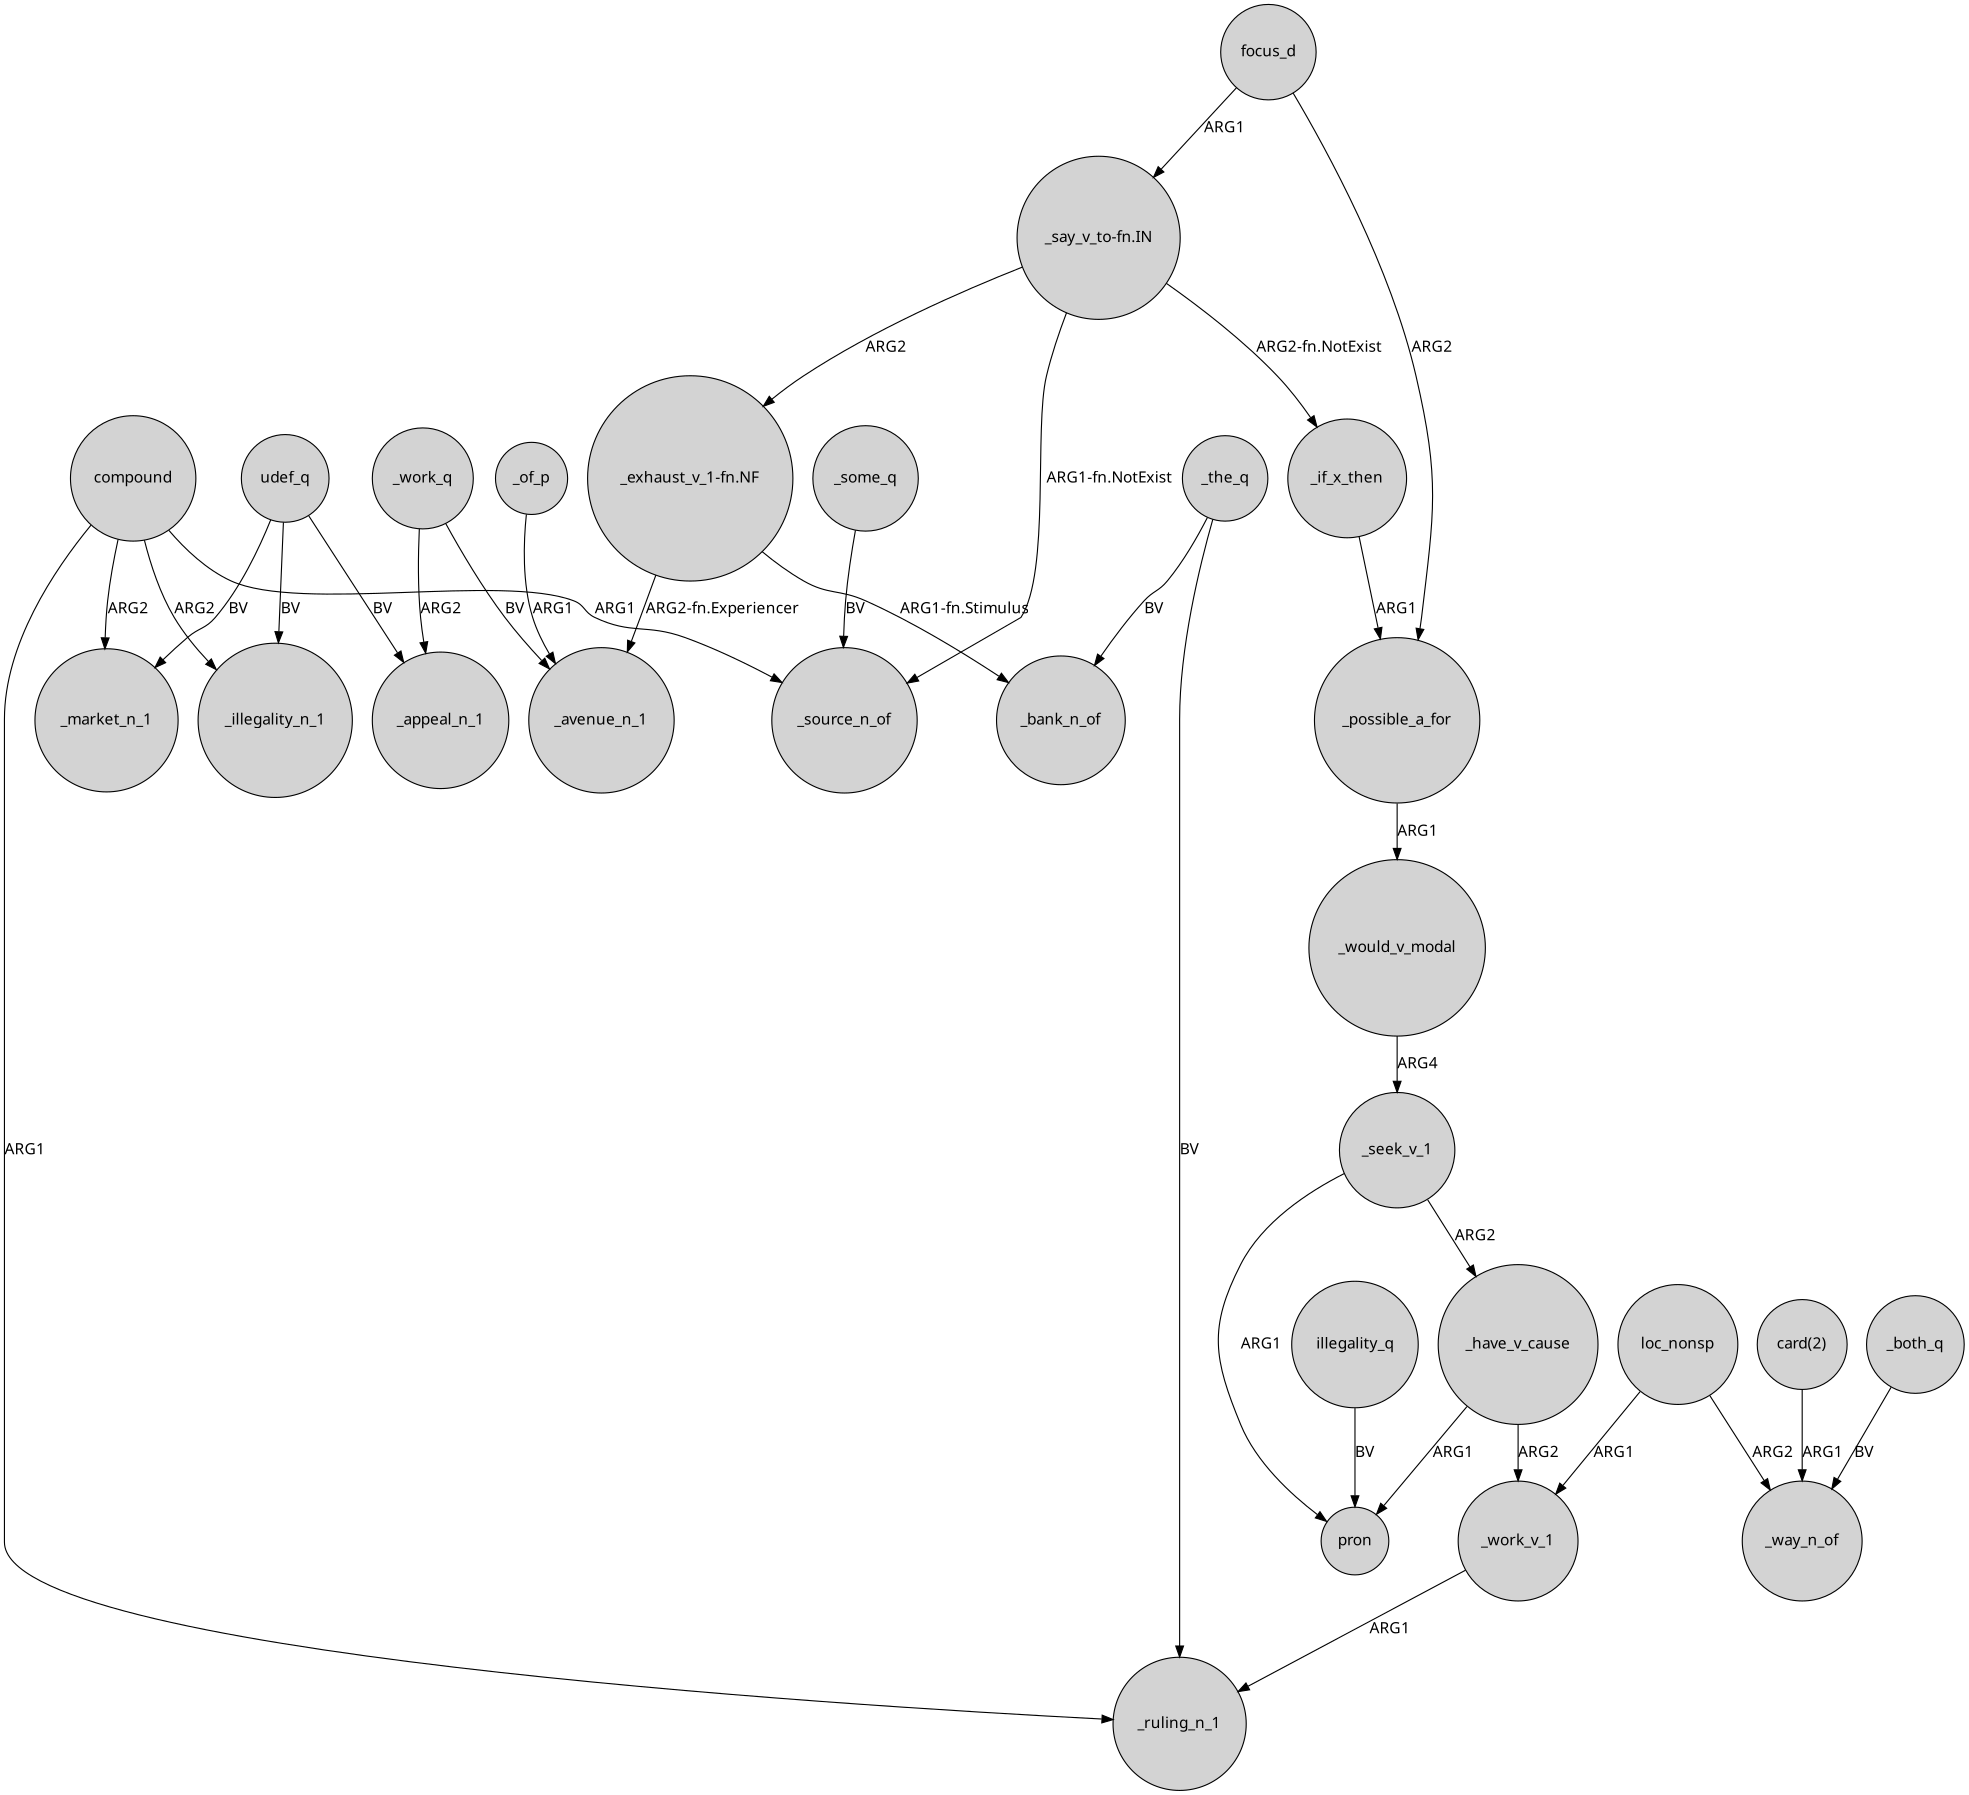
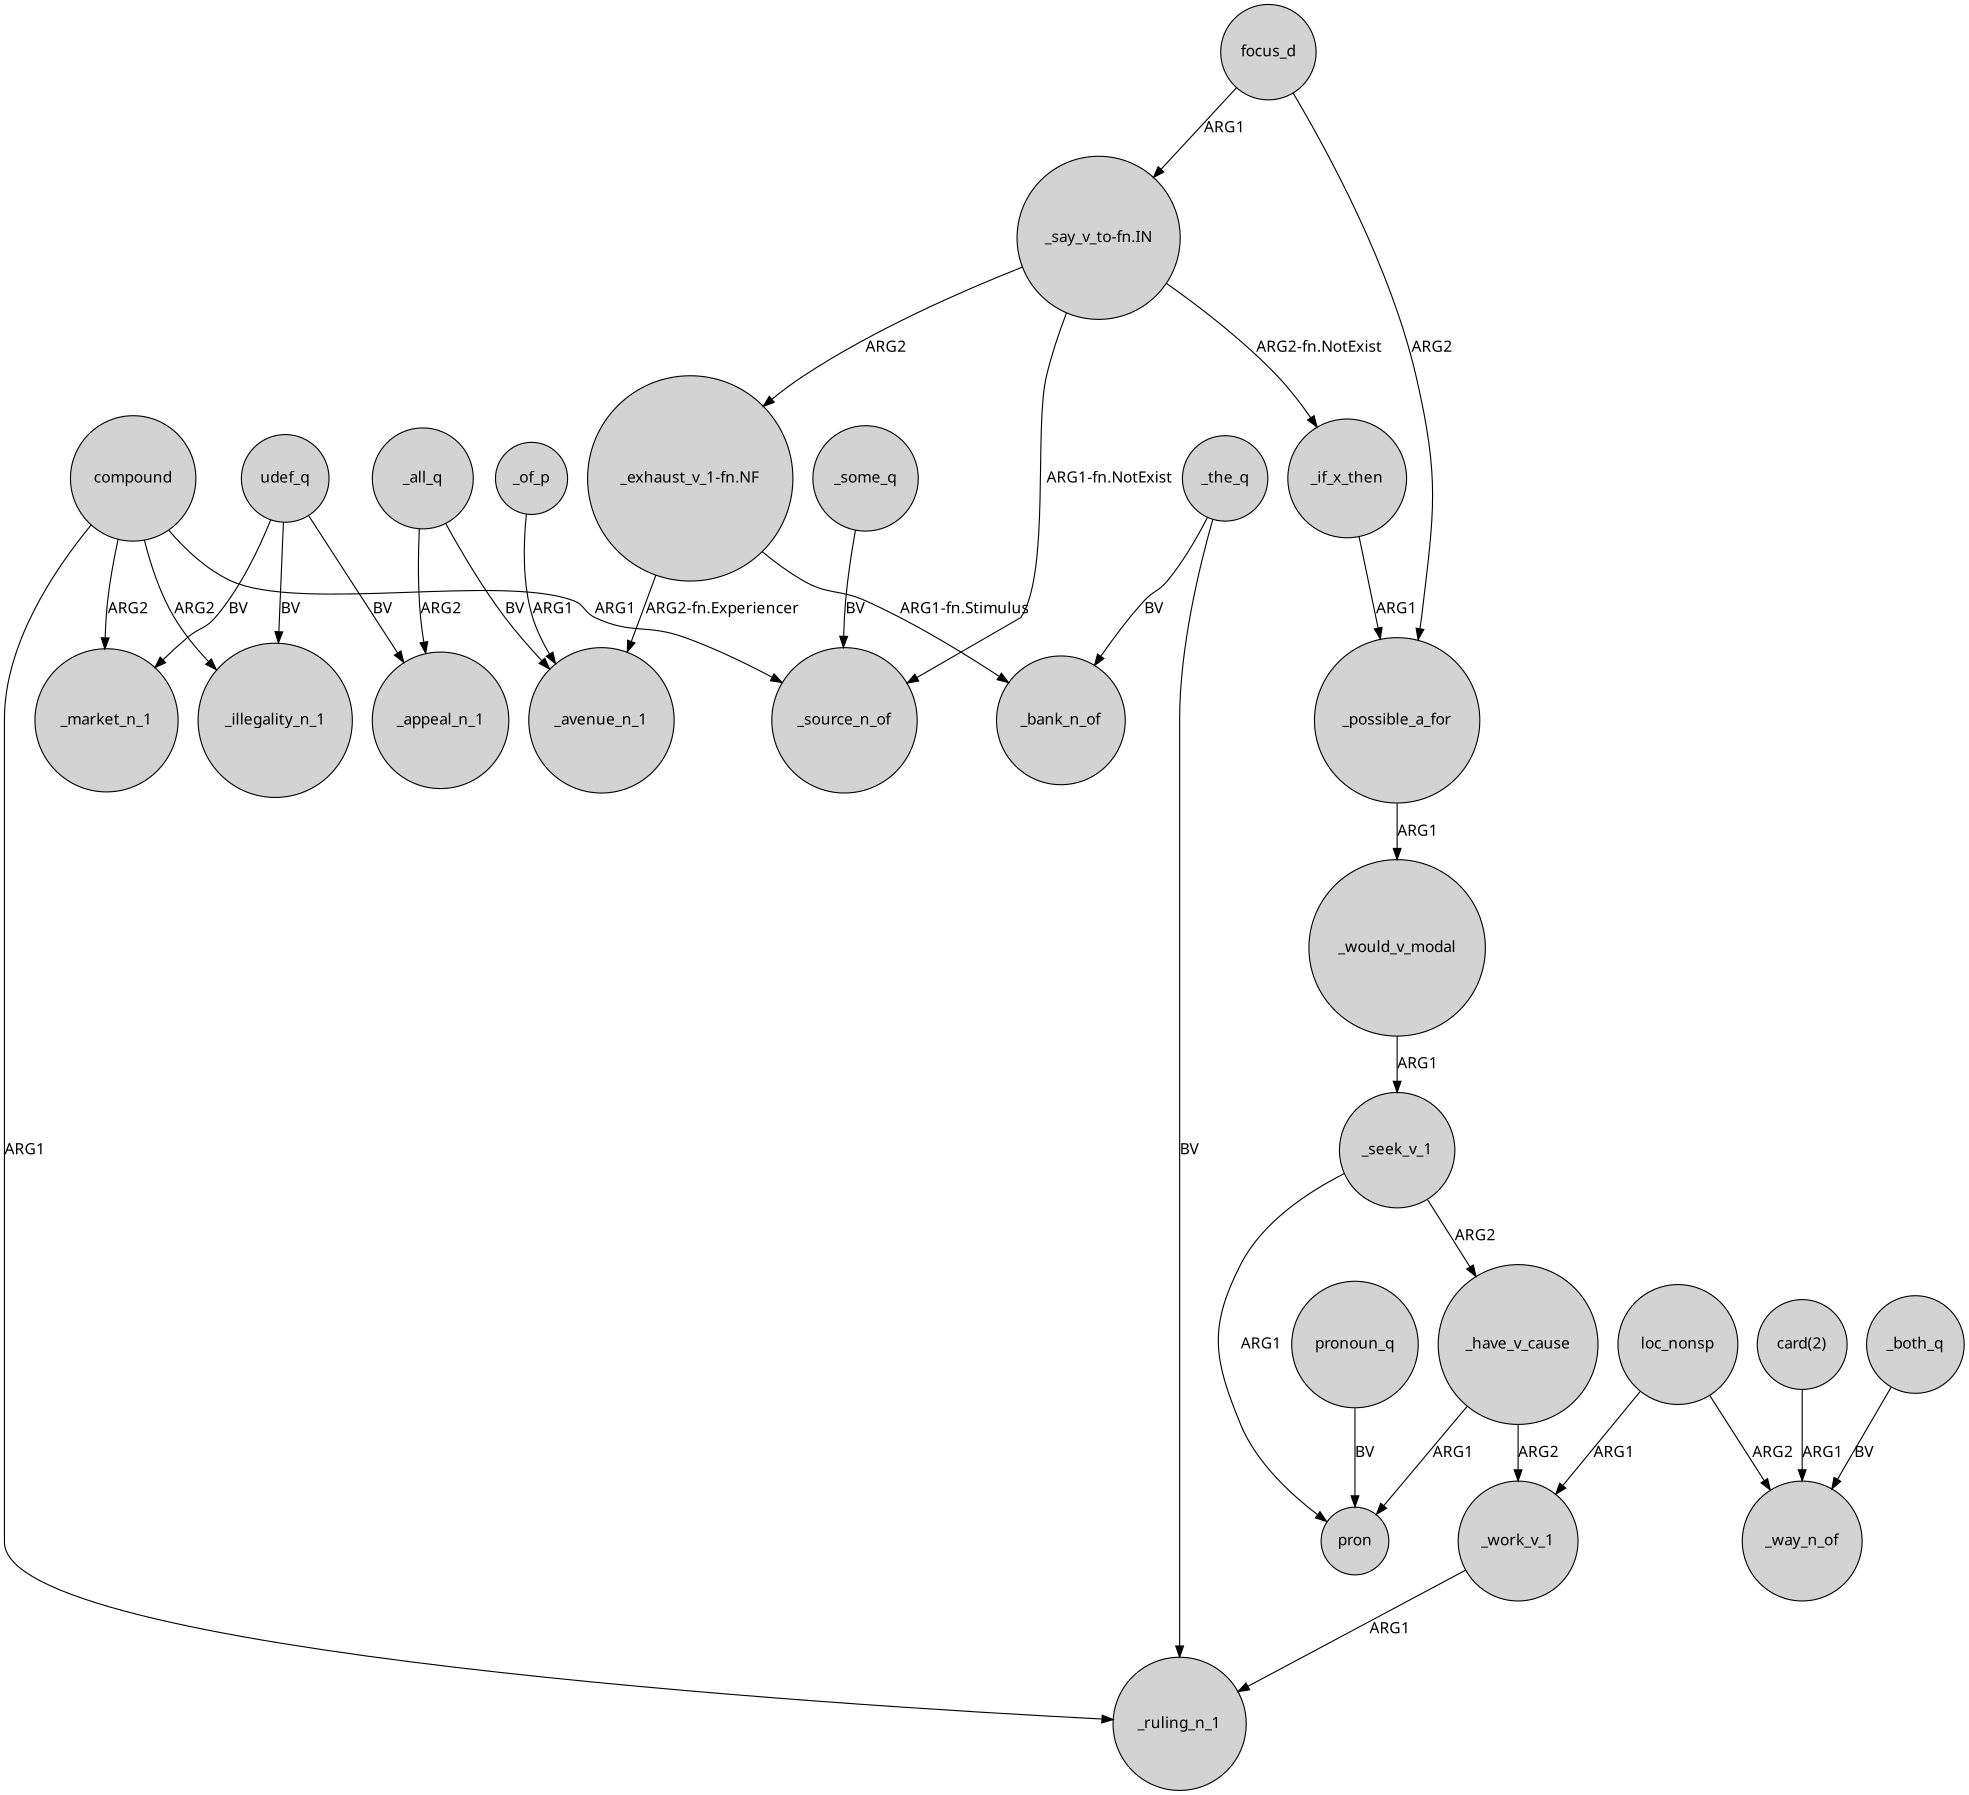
(423, 478) -> (423, 478)
(1418, 1064) -> (1418, 1064)
(1355, 1345) -> (1355, 1345)
